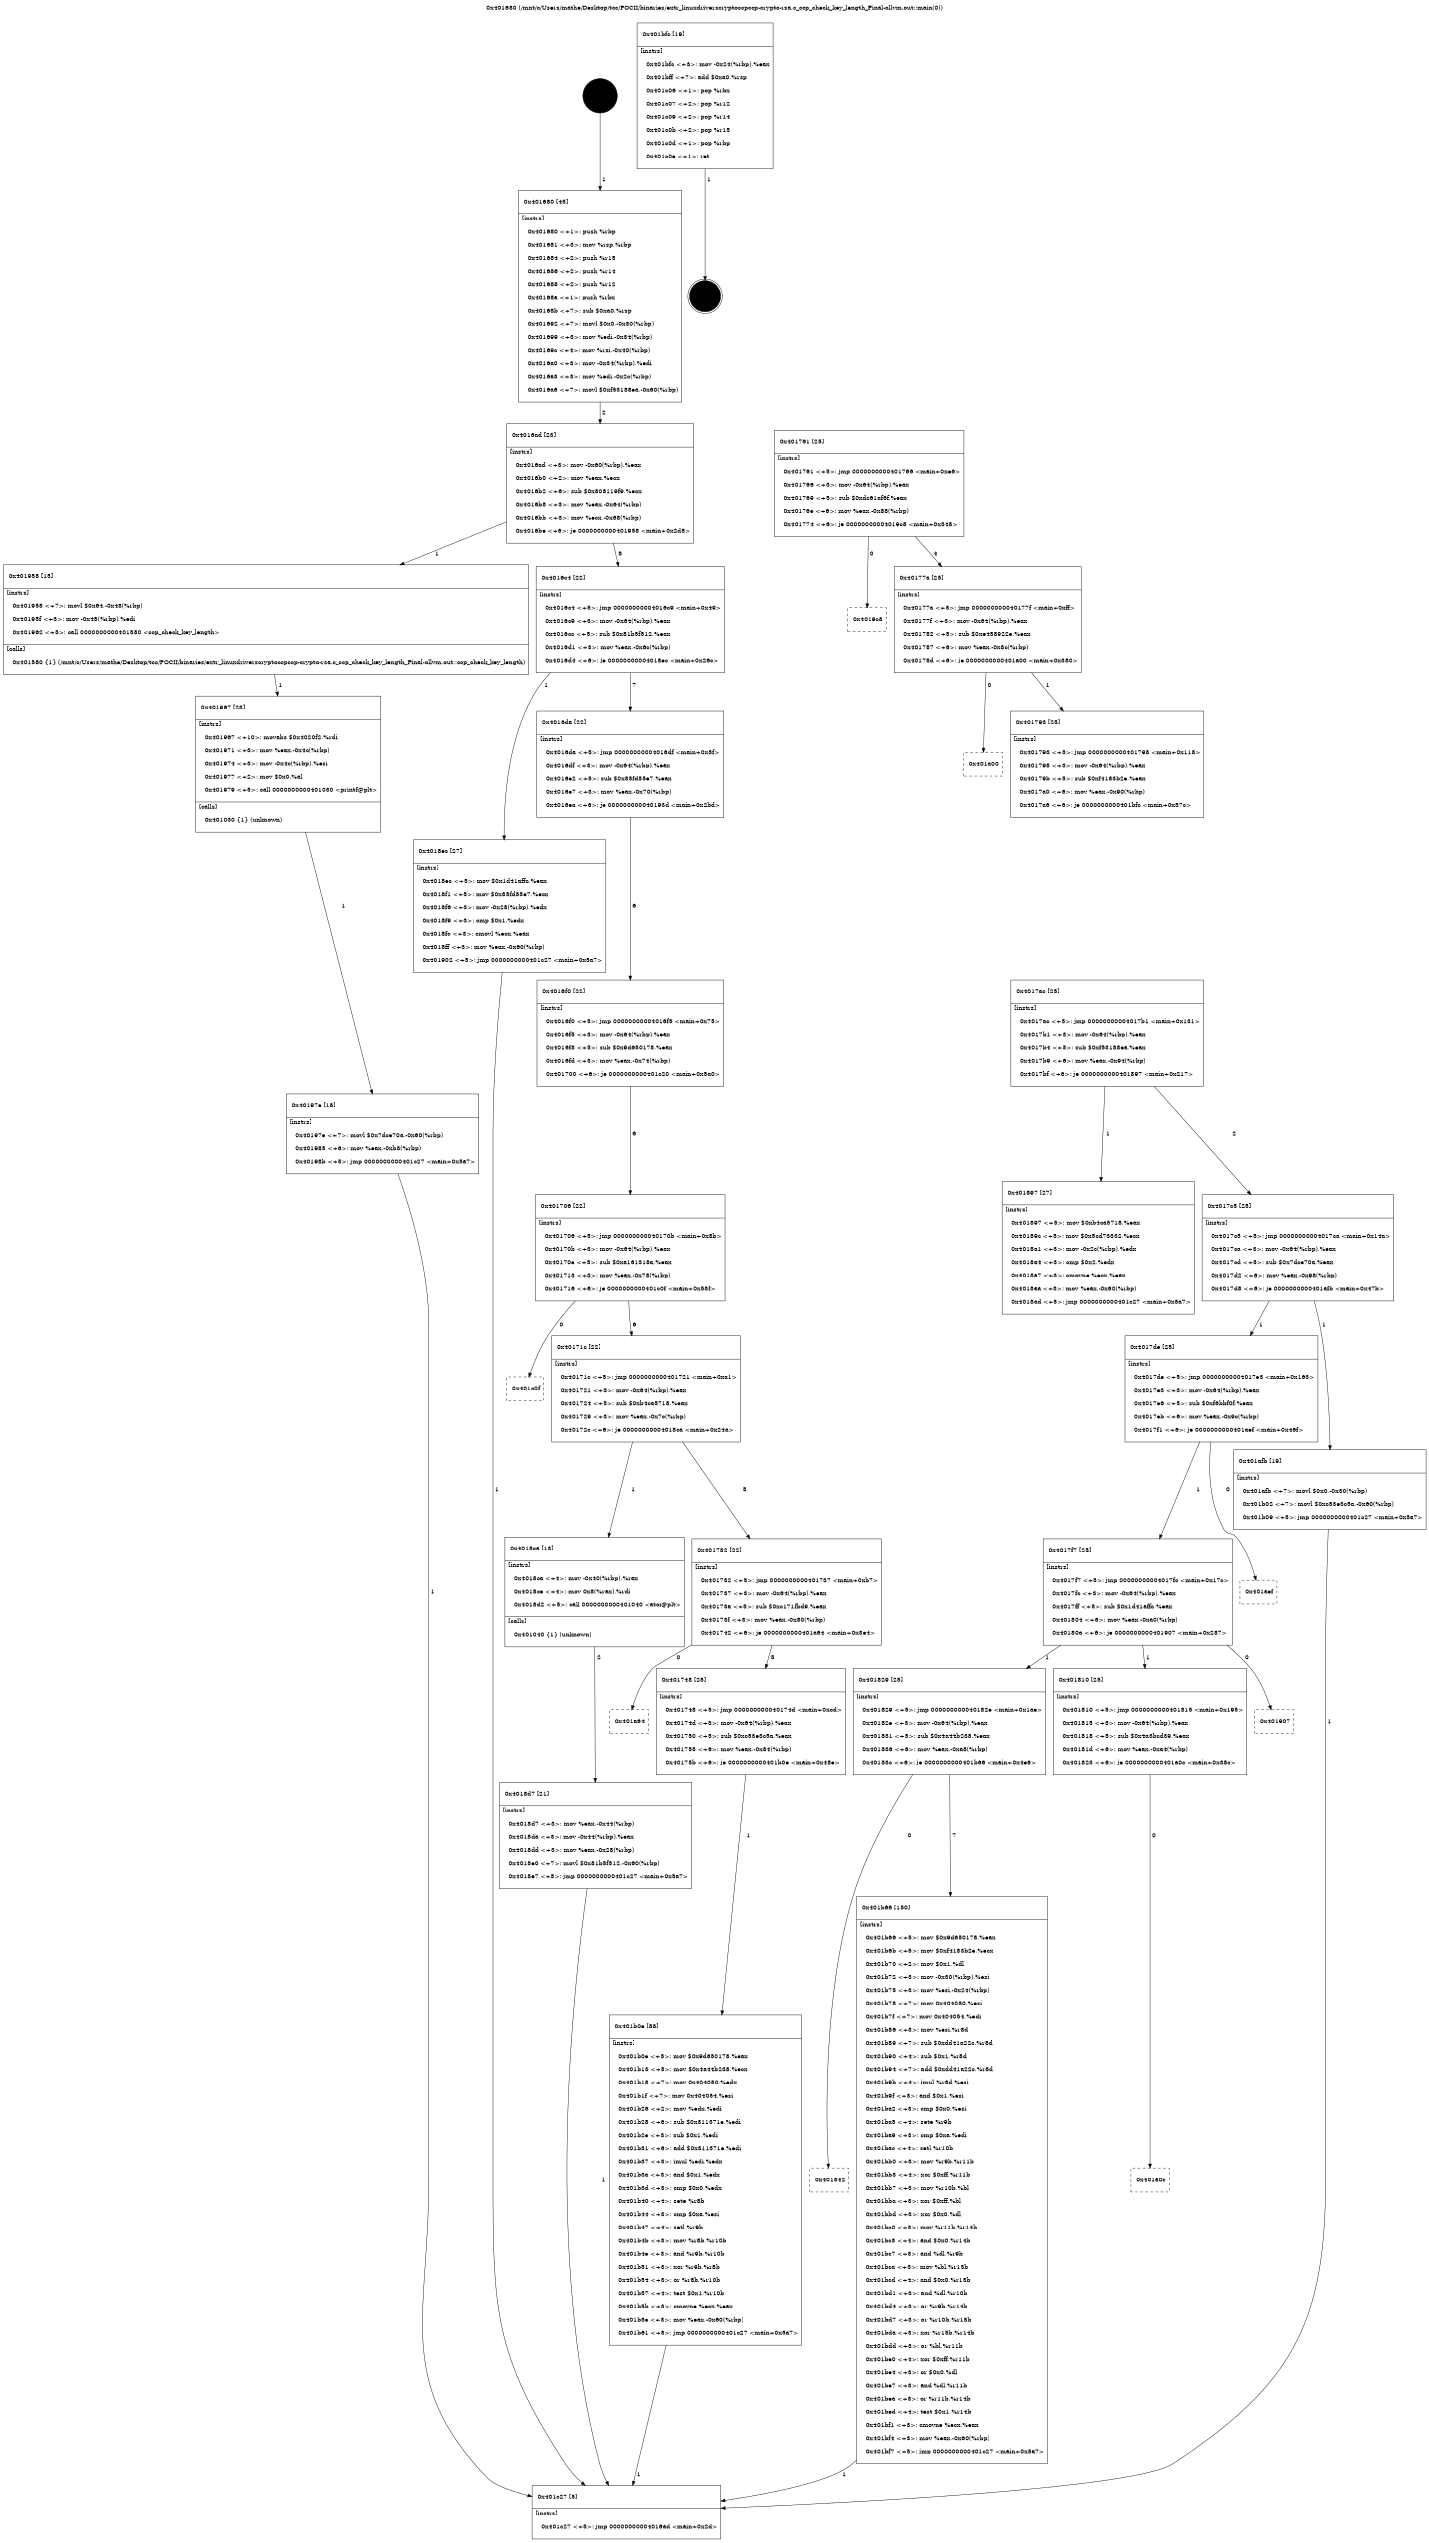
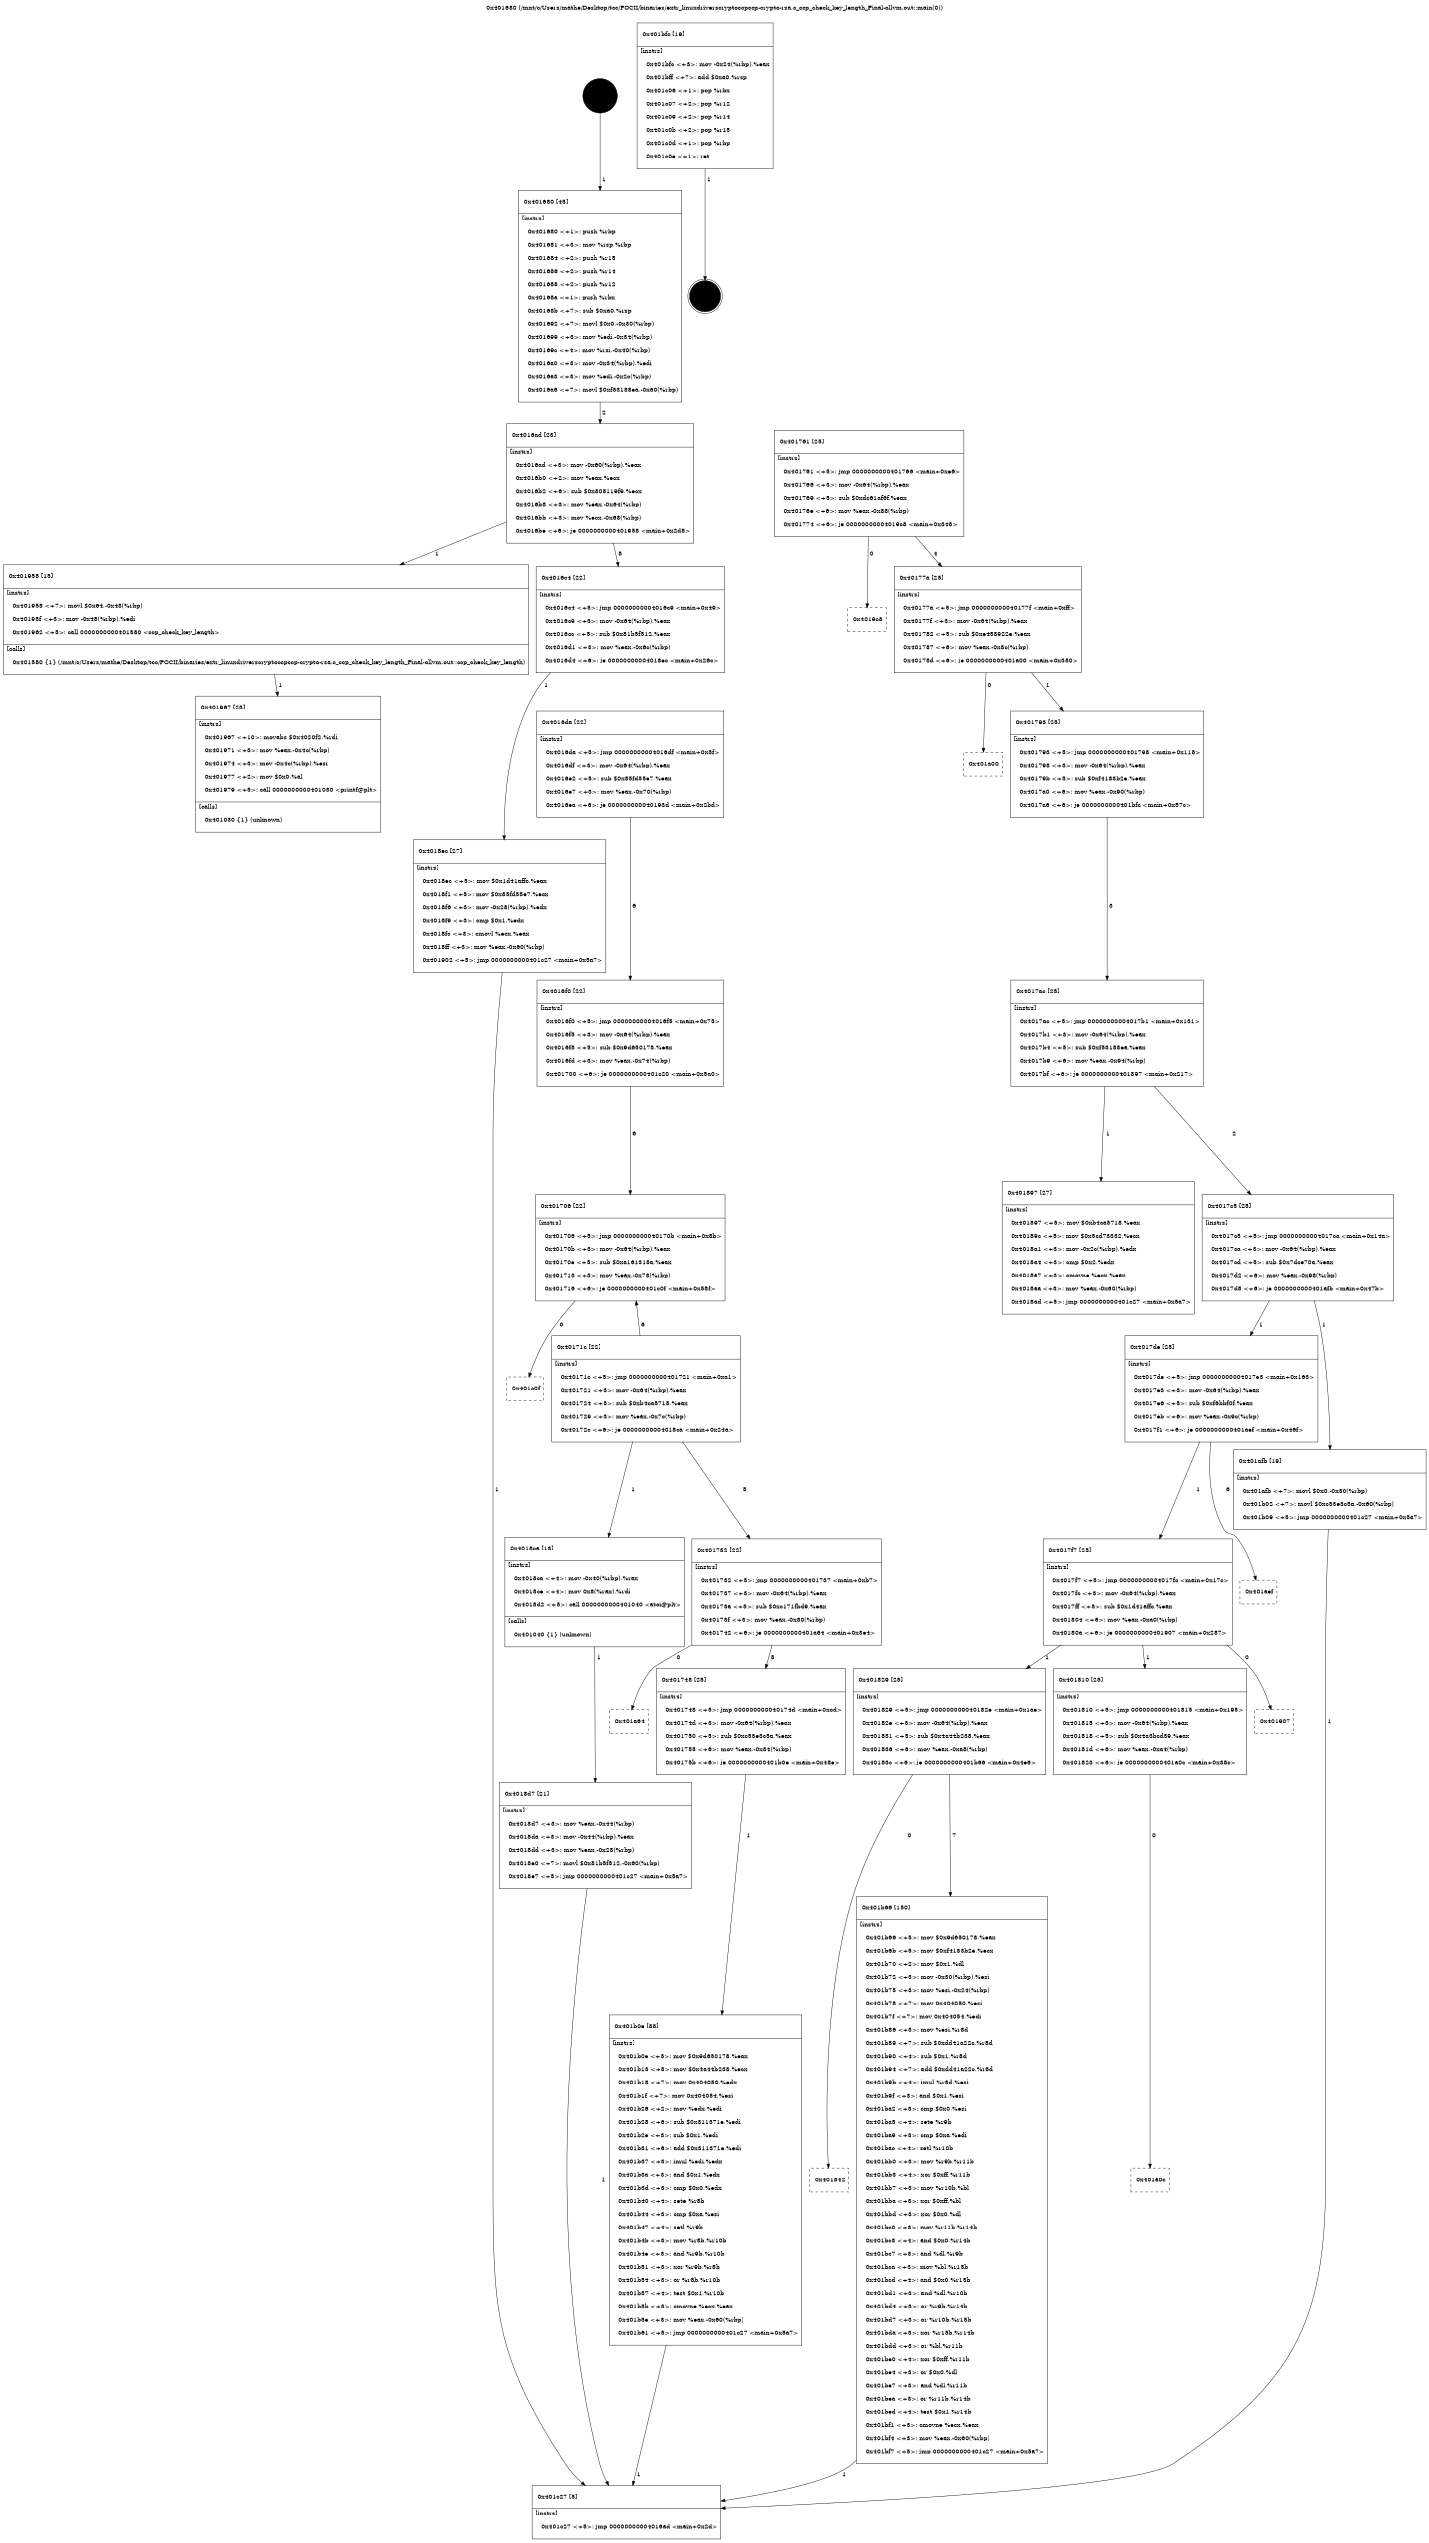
(630, 690) -> none
none -> (1107, 896)
(383, 1134) -> none
(630, 1316) -> (638, 1321)
(1227, 1490) -> (1227, 1490)
(598, 1658) -> (598, 1658)
